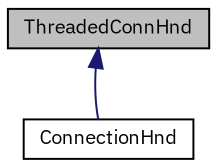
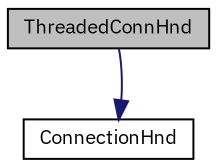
(95, 94) -> (122, 74)
